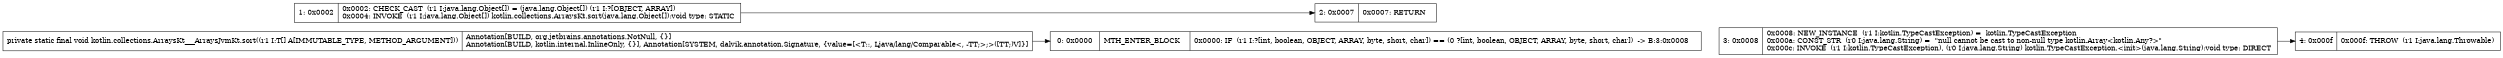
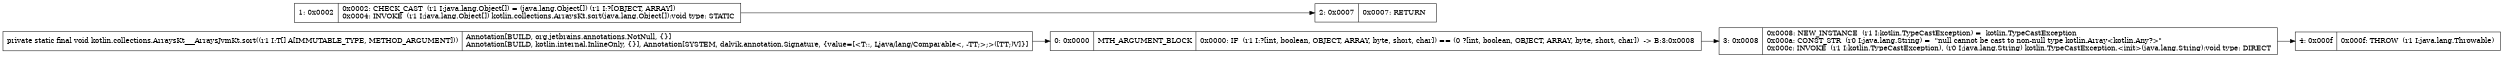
(1142, 41) -> (1145, 41)
none -> (1708, 41)
